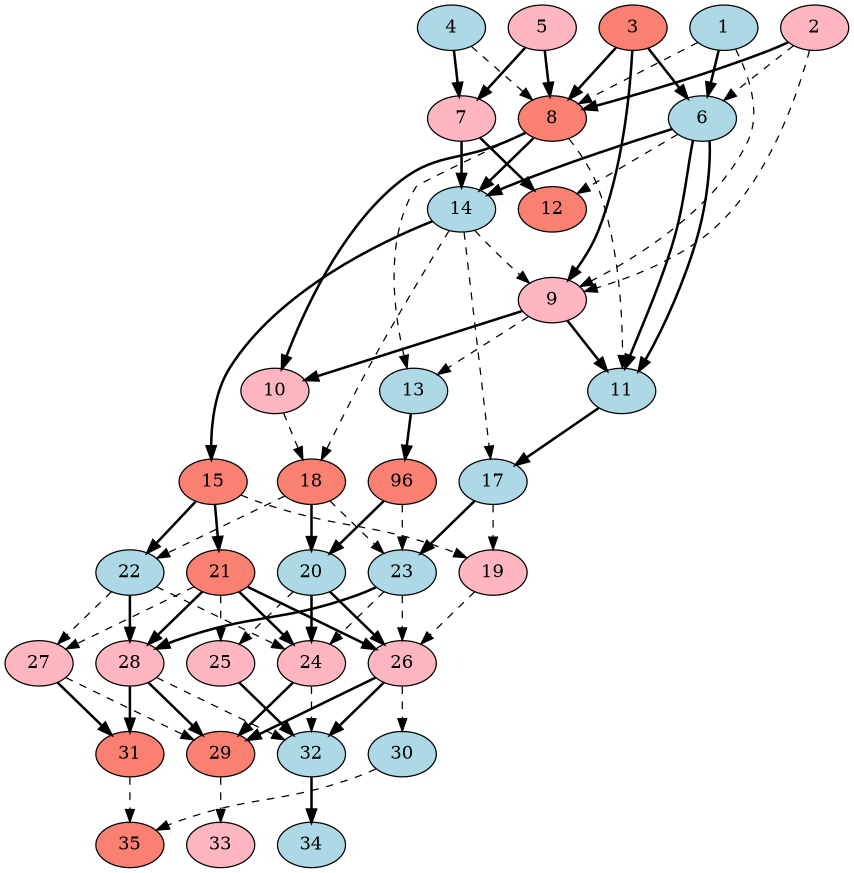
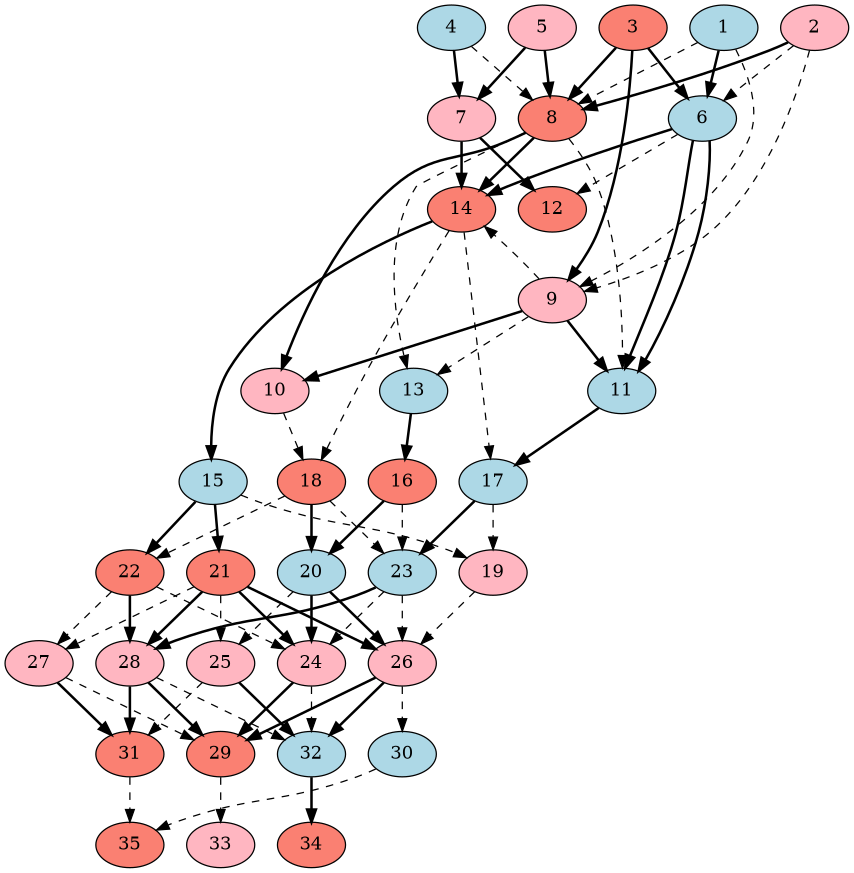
(462, 209) -> (462, 209)
(497, 253) -> (517, 256)
(213, 482) -> (213, 482)
(402, 482) -> (402, 482)
(130, 573) -> (130, 573)
none -> (181, 703)
(311, 845) -> (311, 845)
